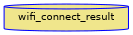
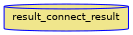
(66, 18) -> (66, 18)
